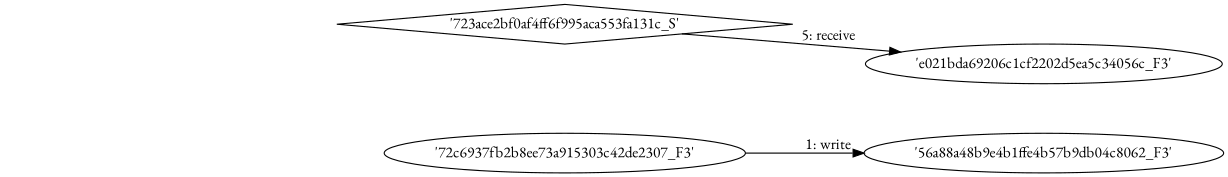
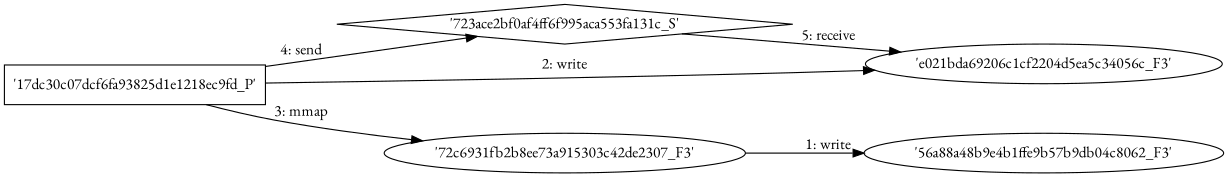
(1044, 64) -> (1044, 64)
none -> (135, 85)
(565, 153) -> (565, 153)
(1044, 153) -> (1044, 153)
